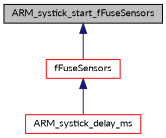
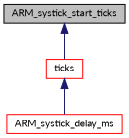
(83, 14) -> (64, 14)
(83, 69) -> (64, 69)
